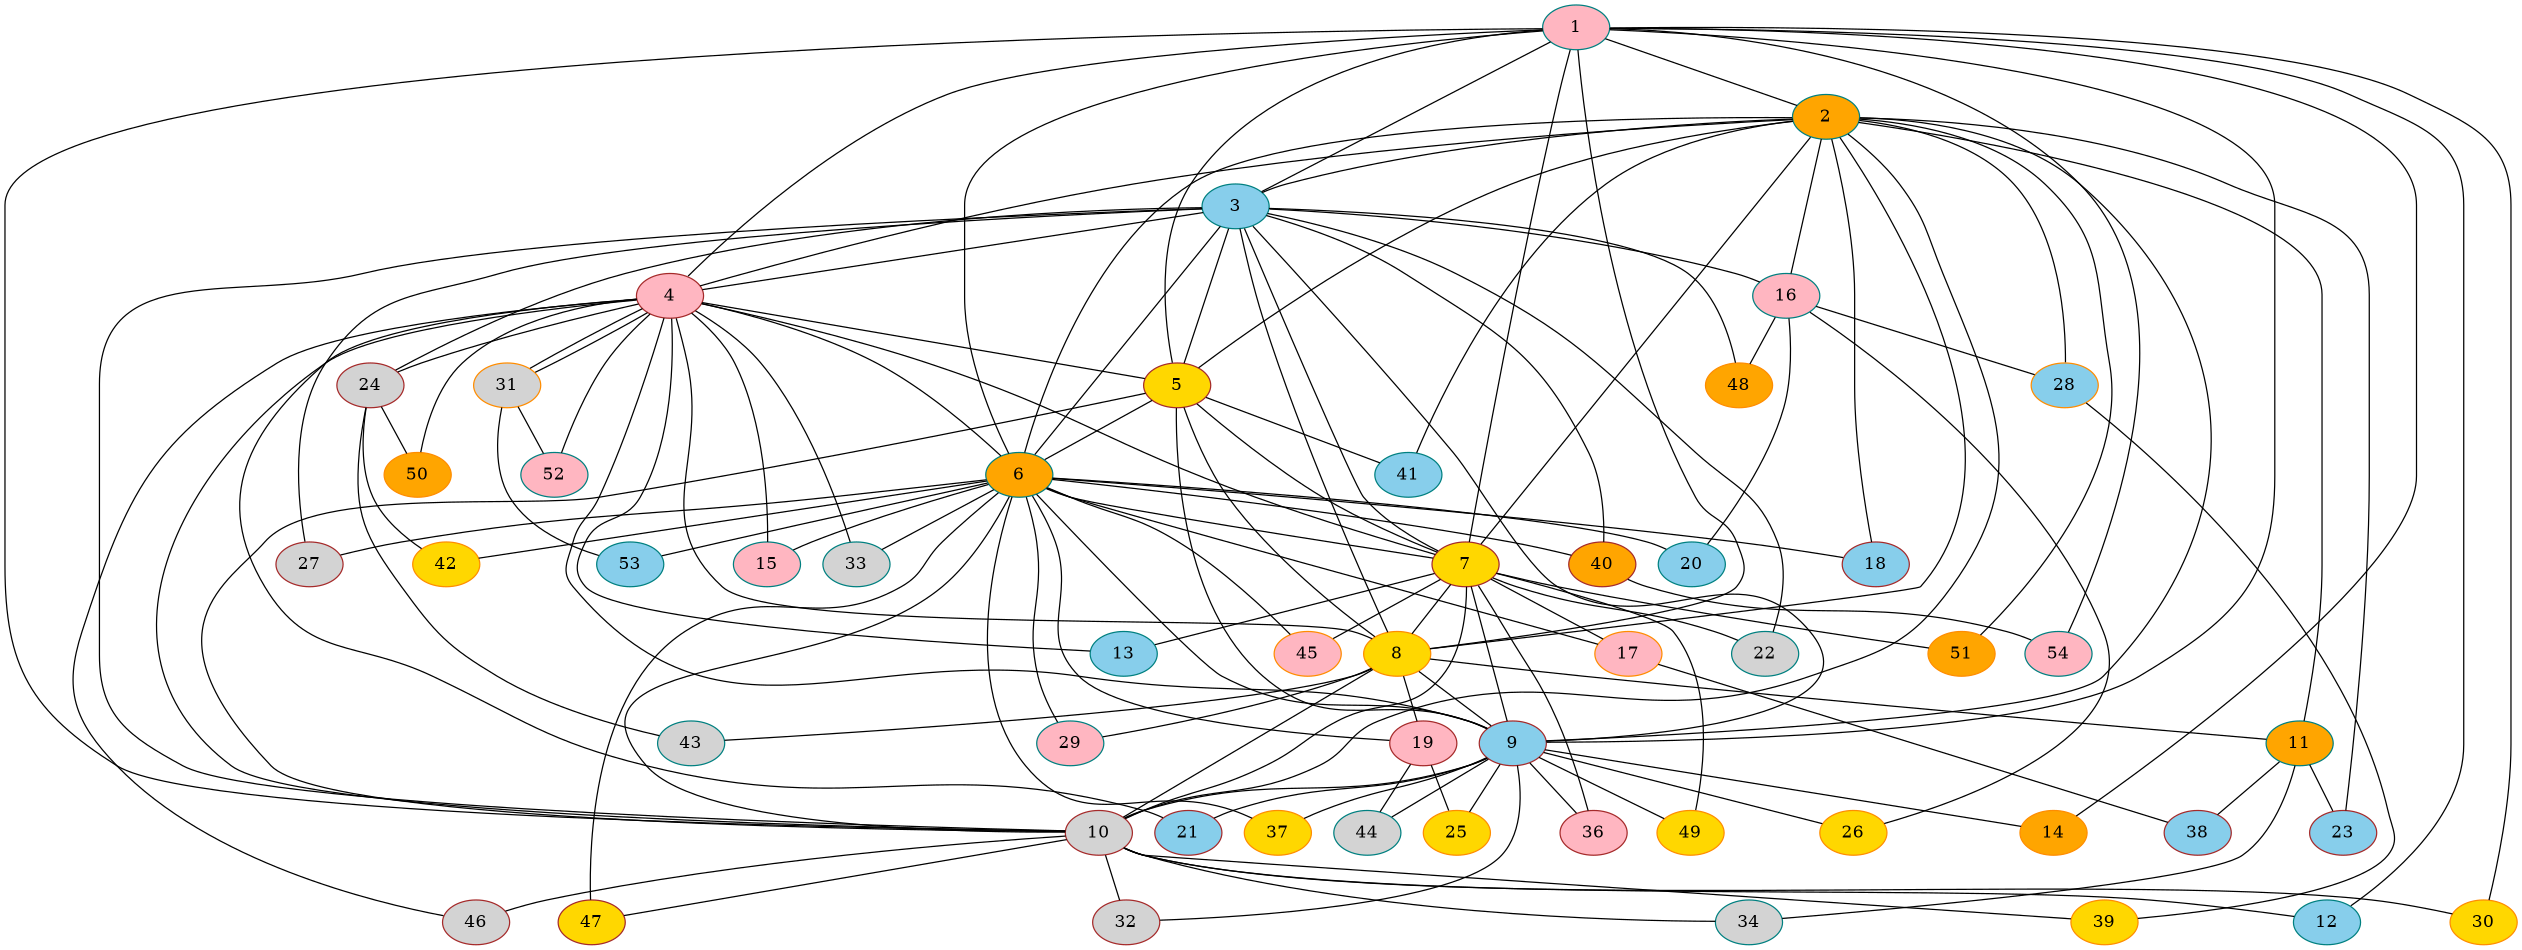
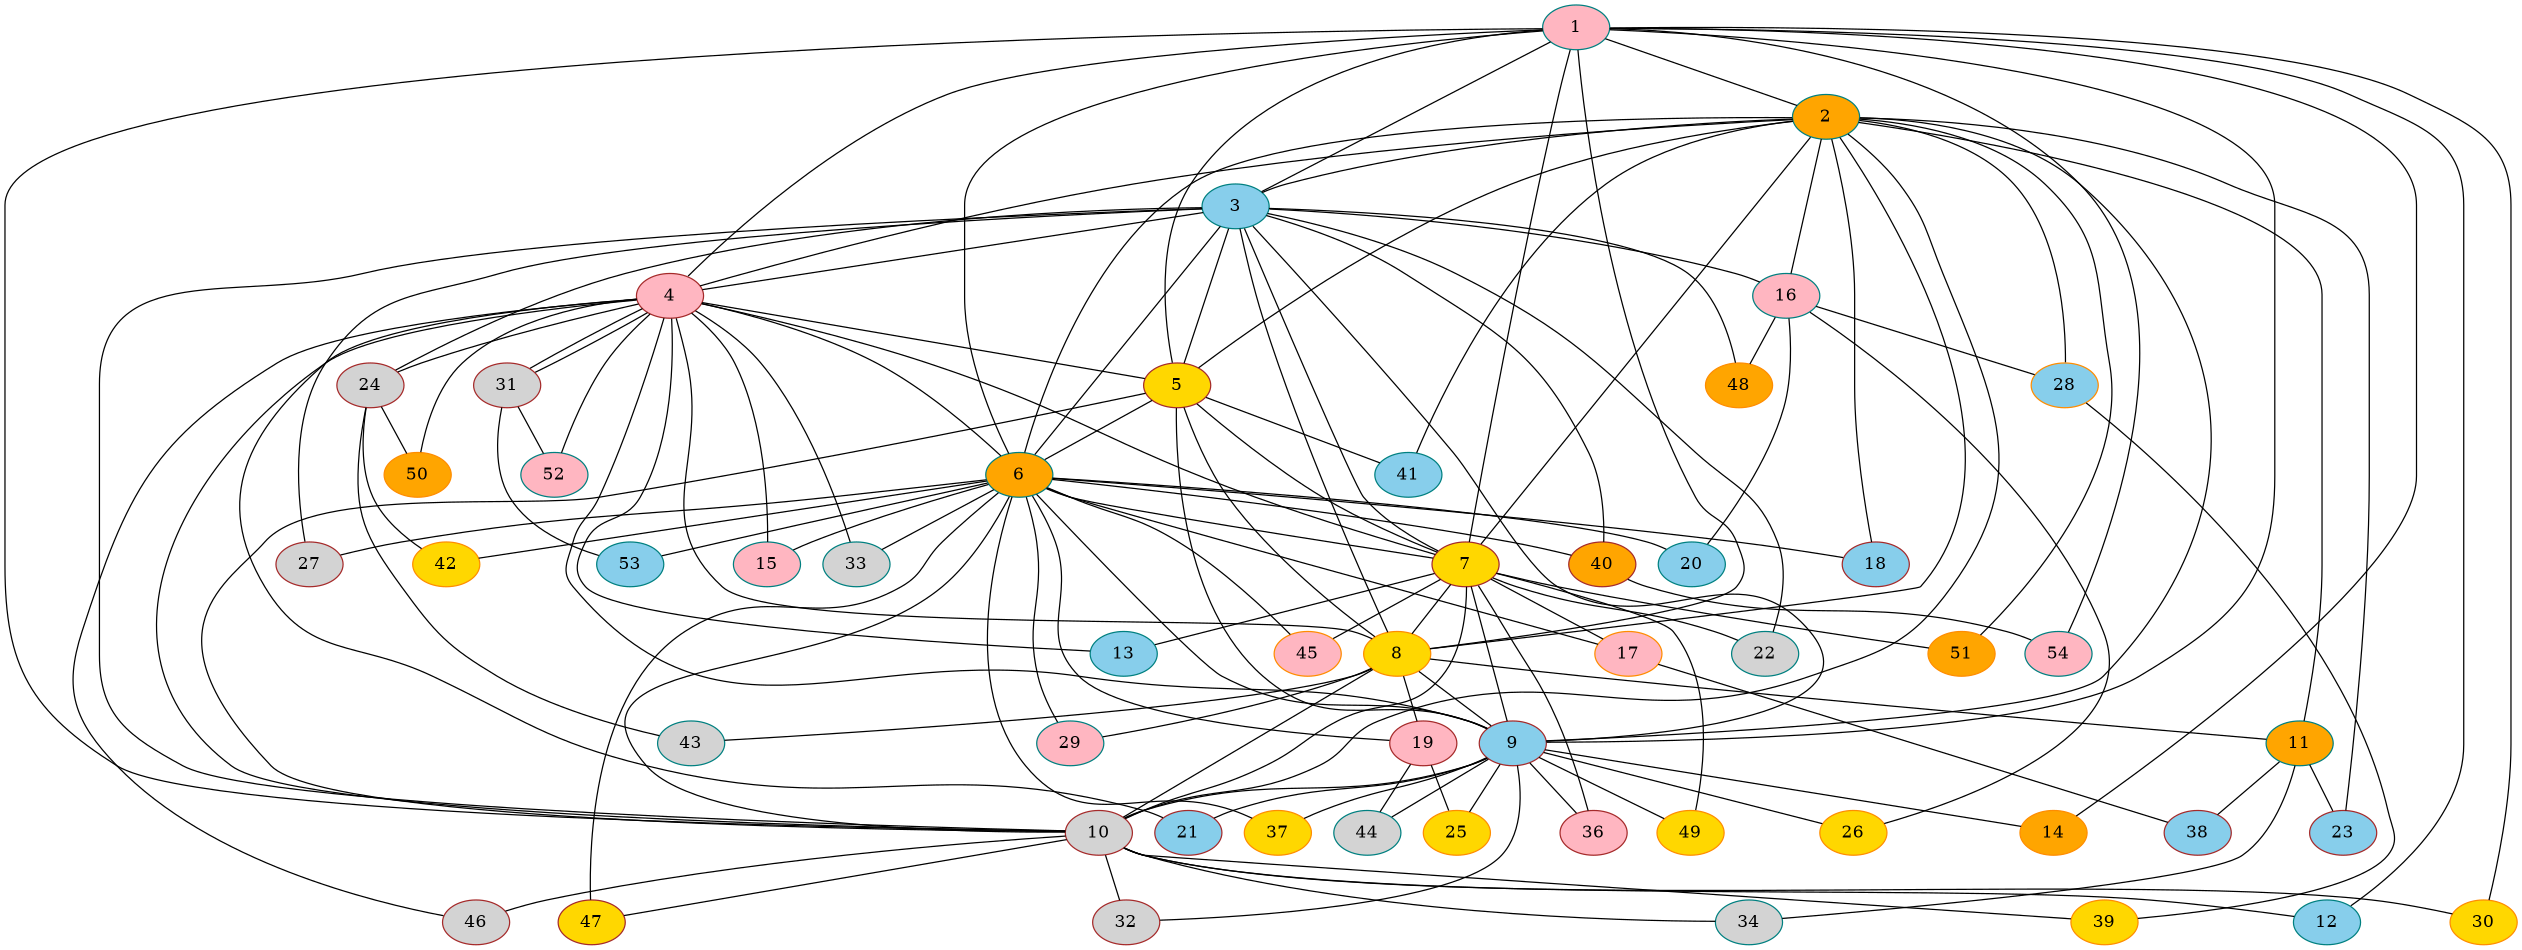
(507, 385) -> (507, 385)
